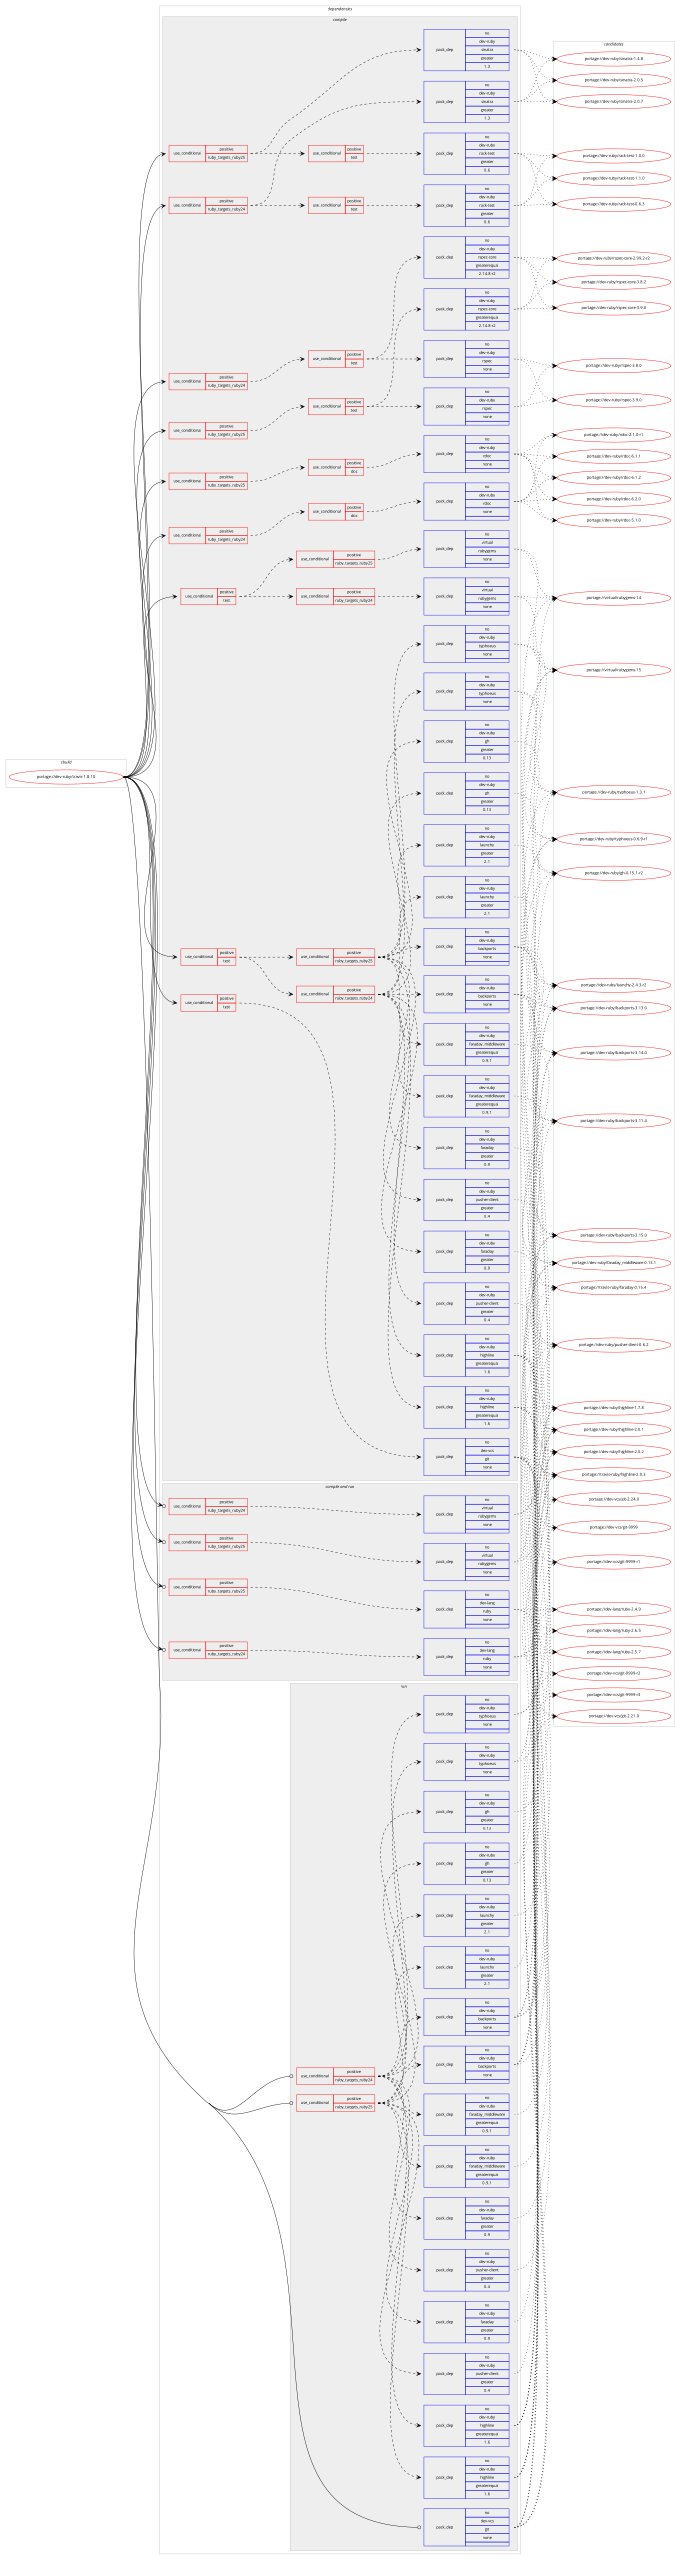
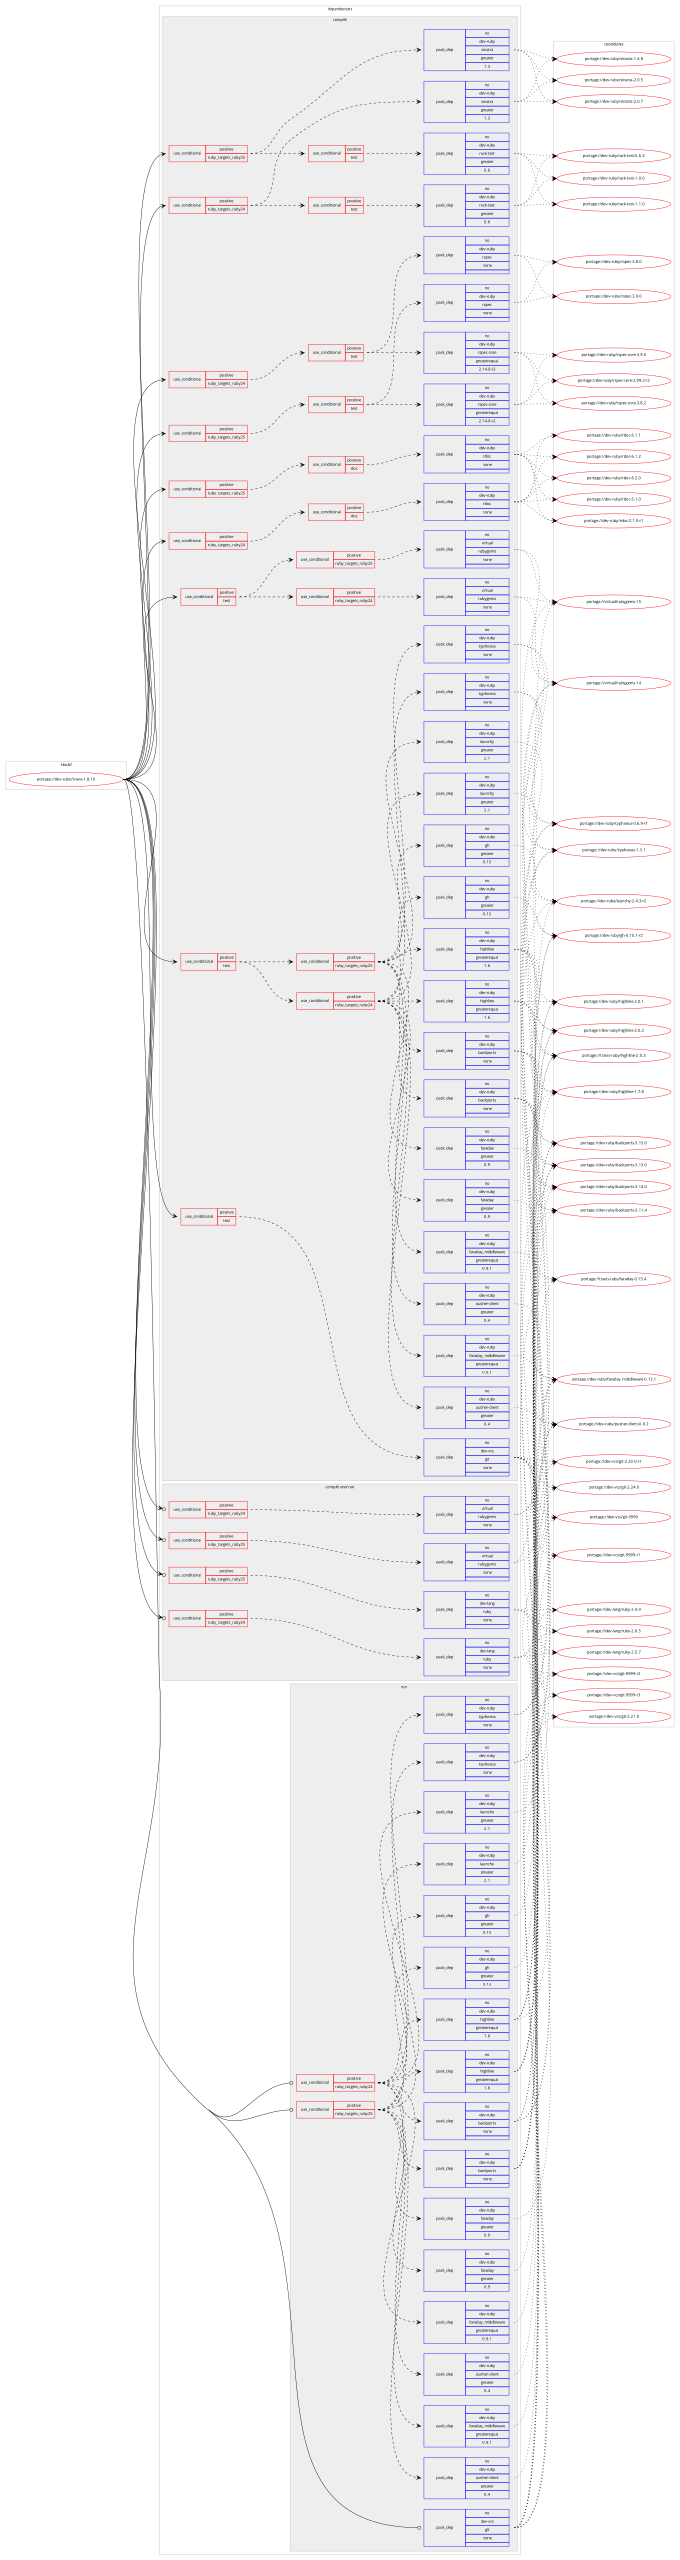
none -> (614, 1462)
